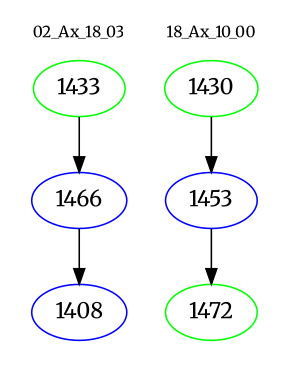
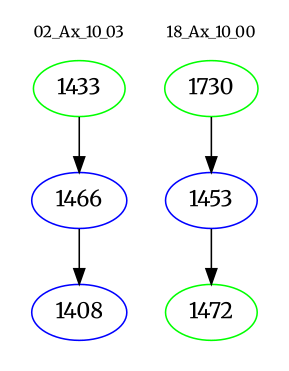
(79, 33) -> (79, 33)
(211, 89) -> (211, 89)
